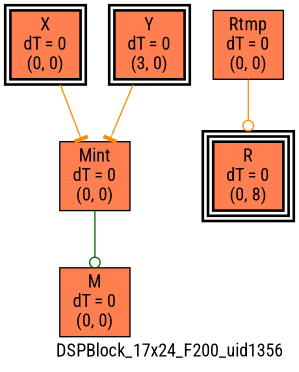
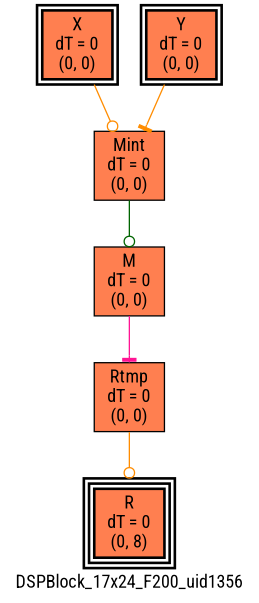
(149, 45) -> (181, 45)
(70, 110) -> (102, 103)
none -> (129, 336)
